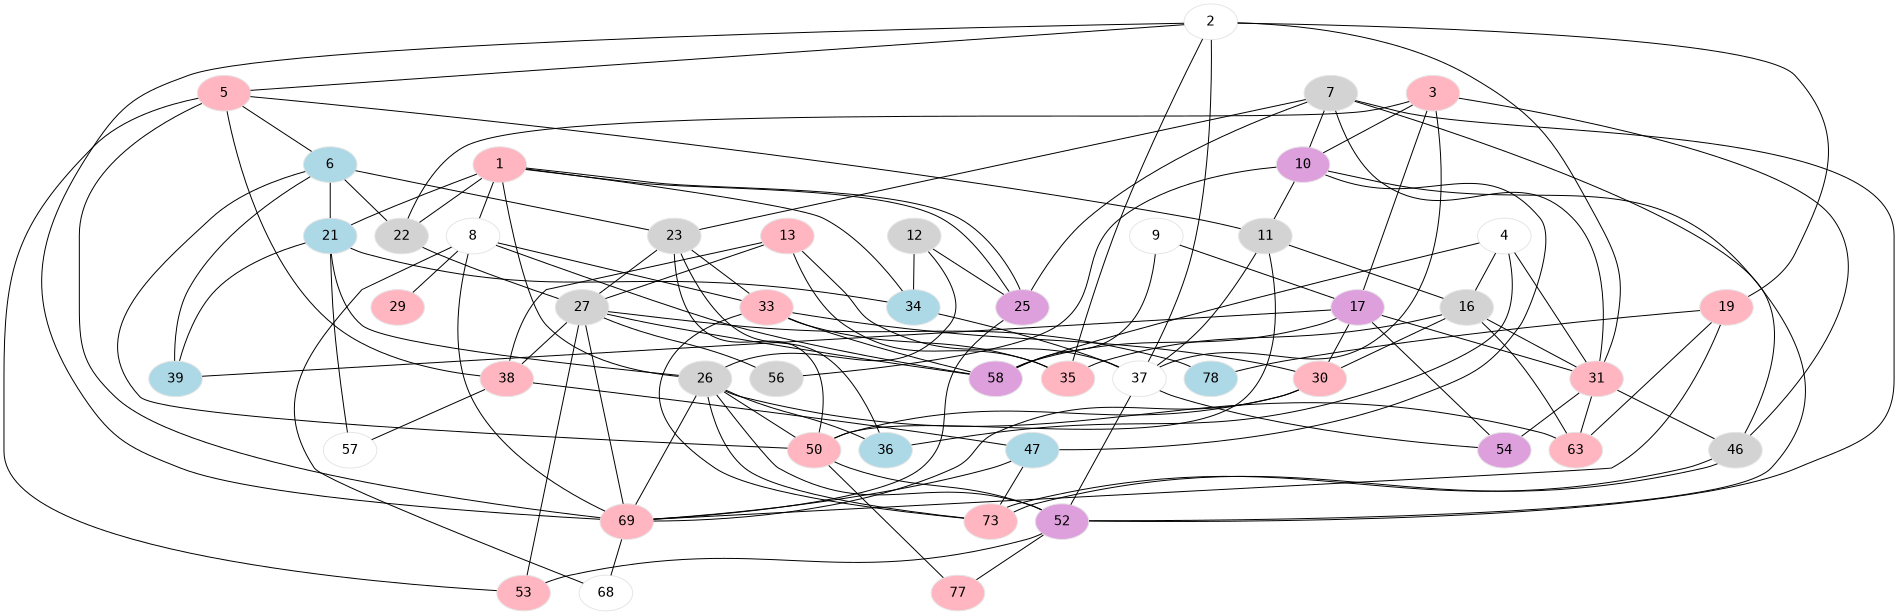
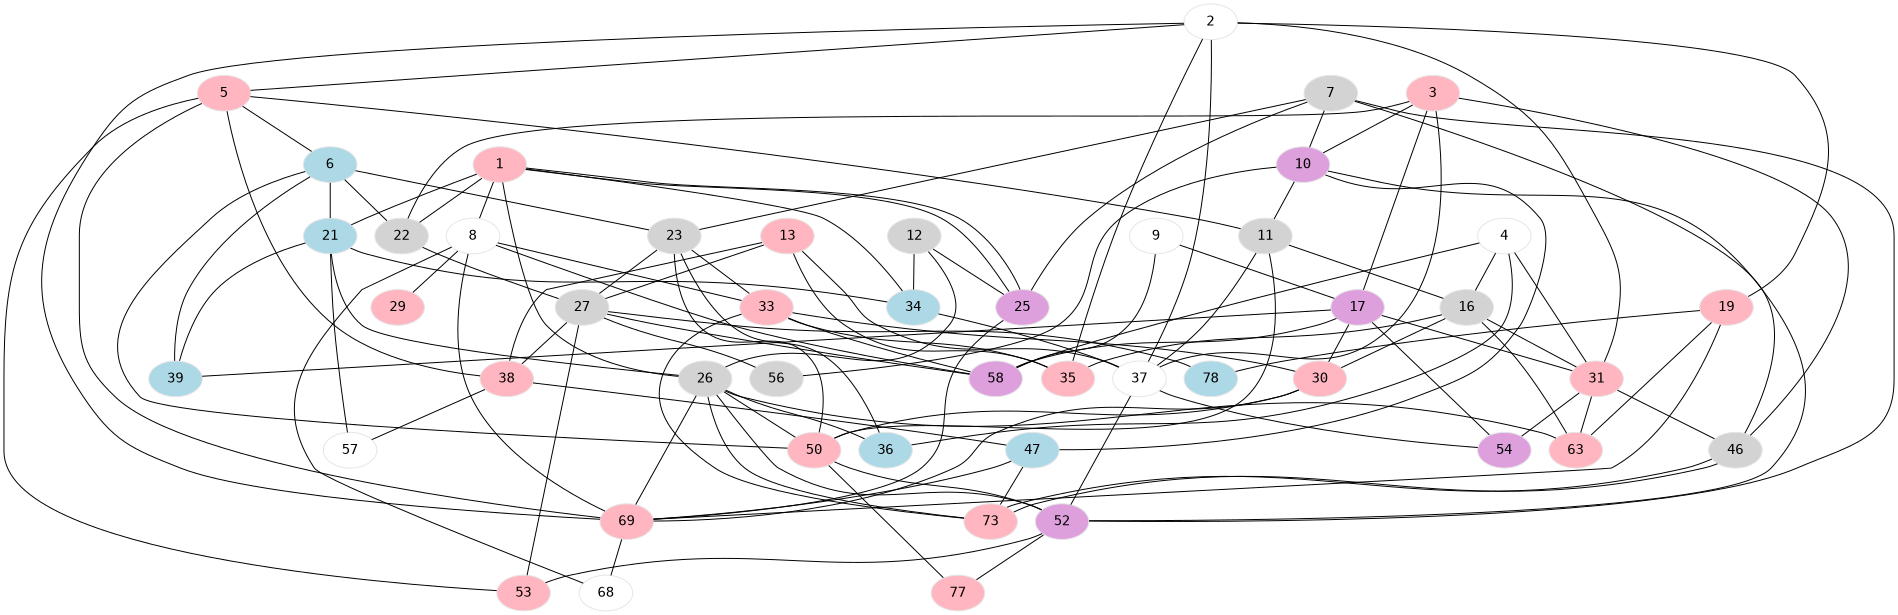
(1552, 203) -> none
(604, 415) -> none
